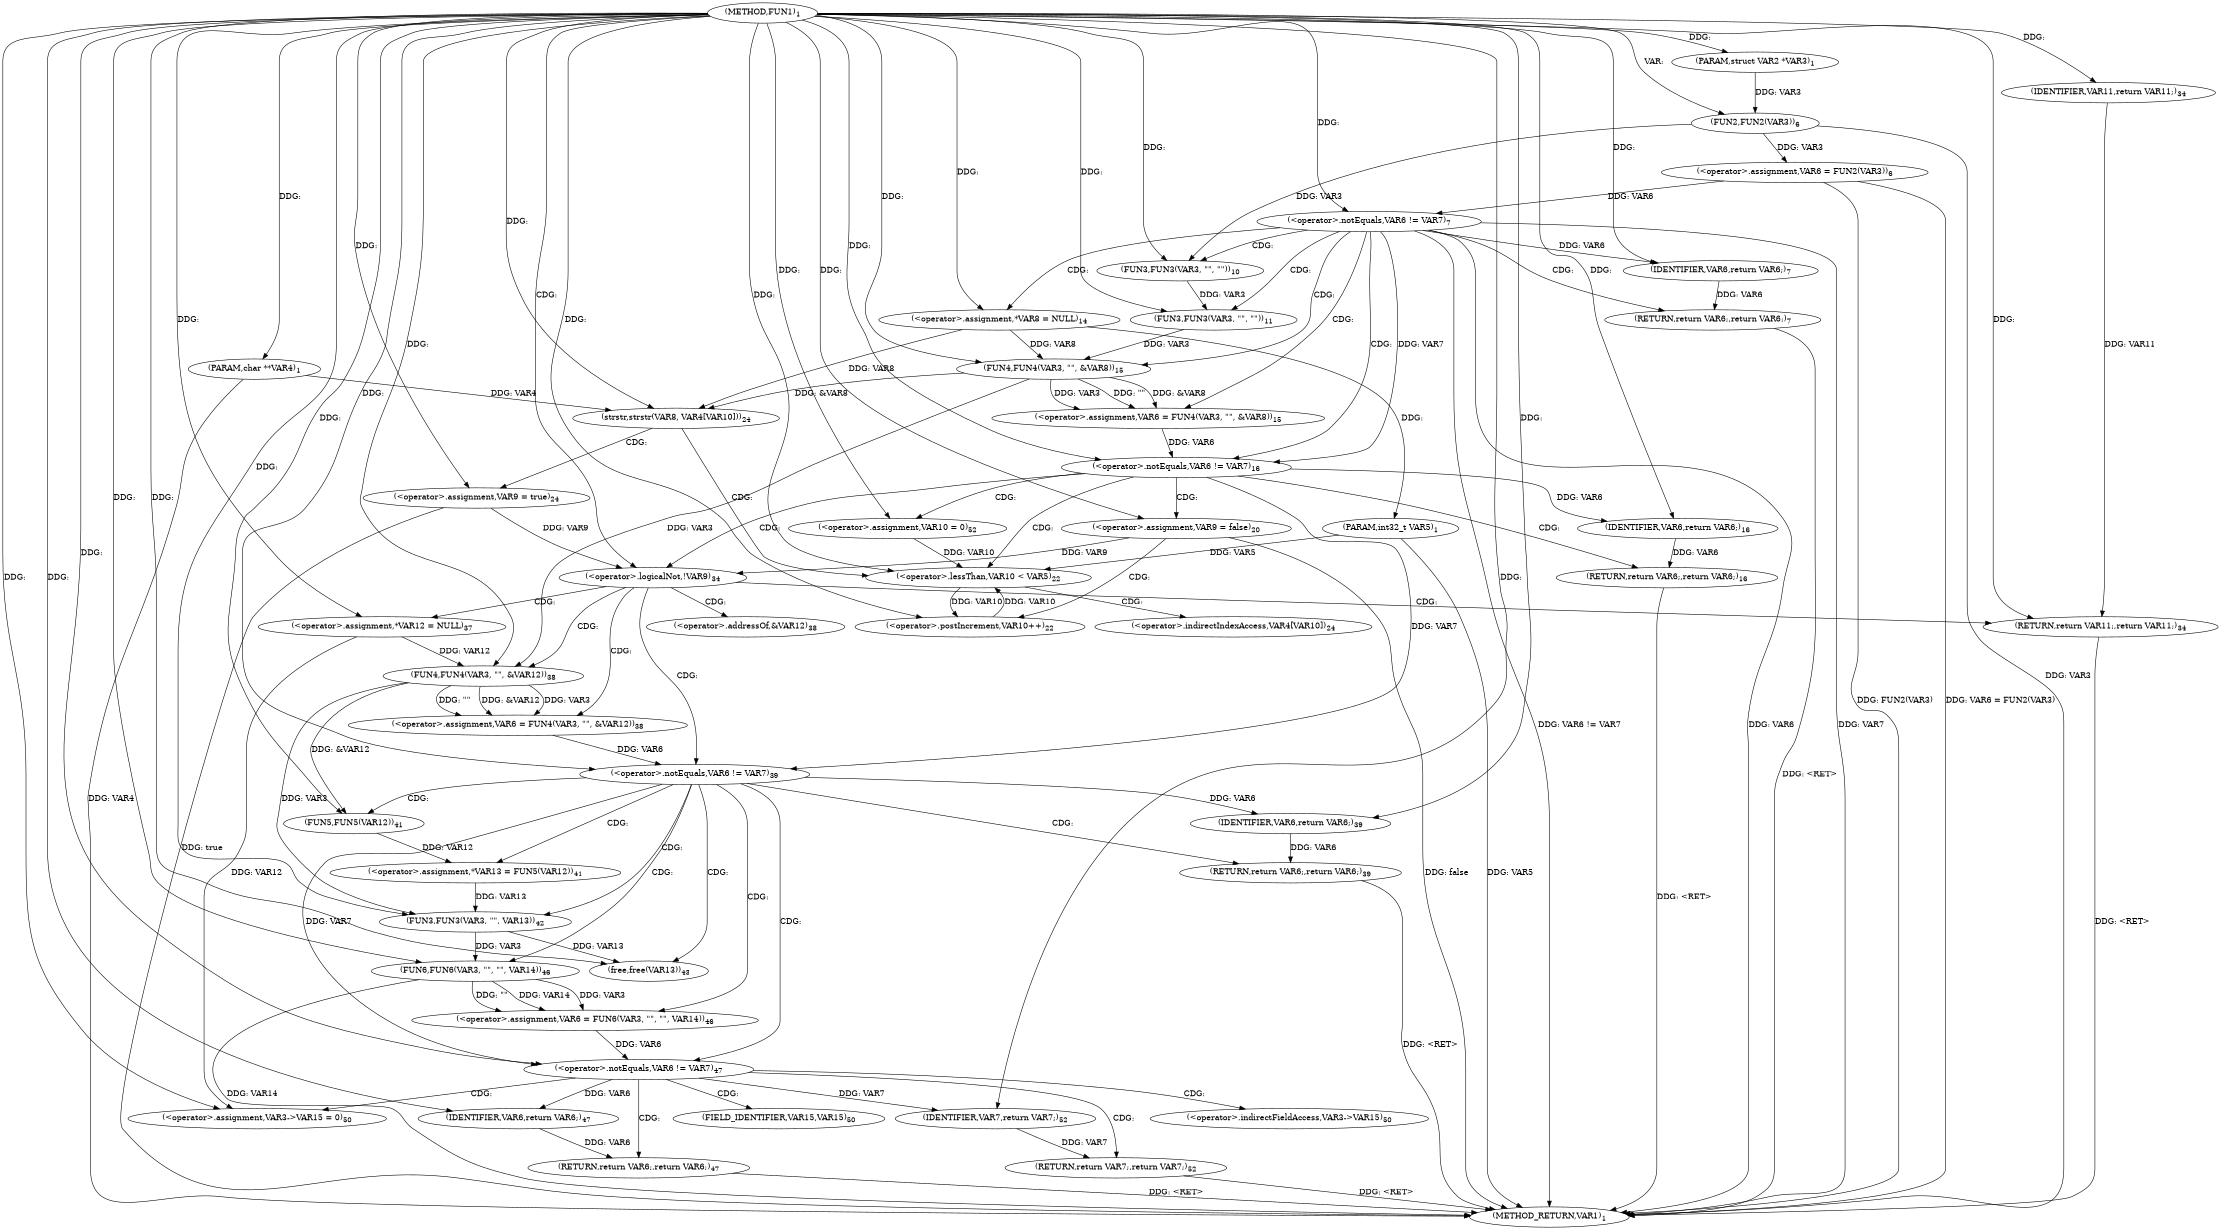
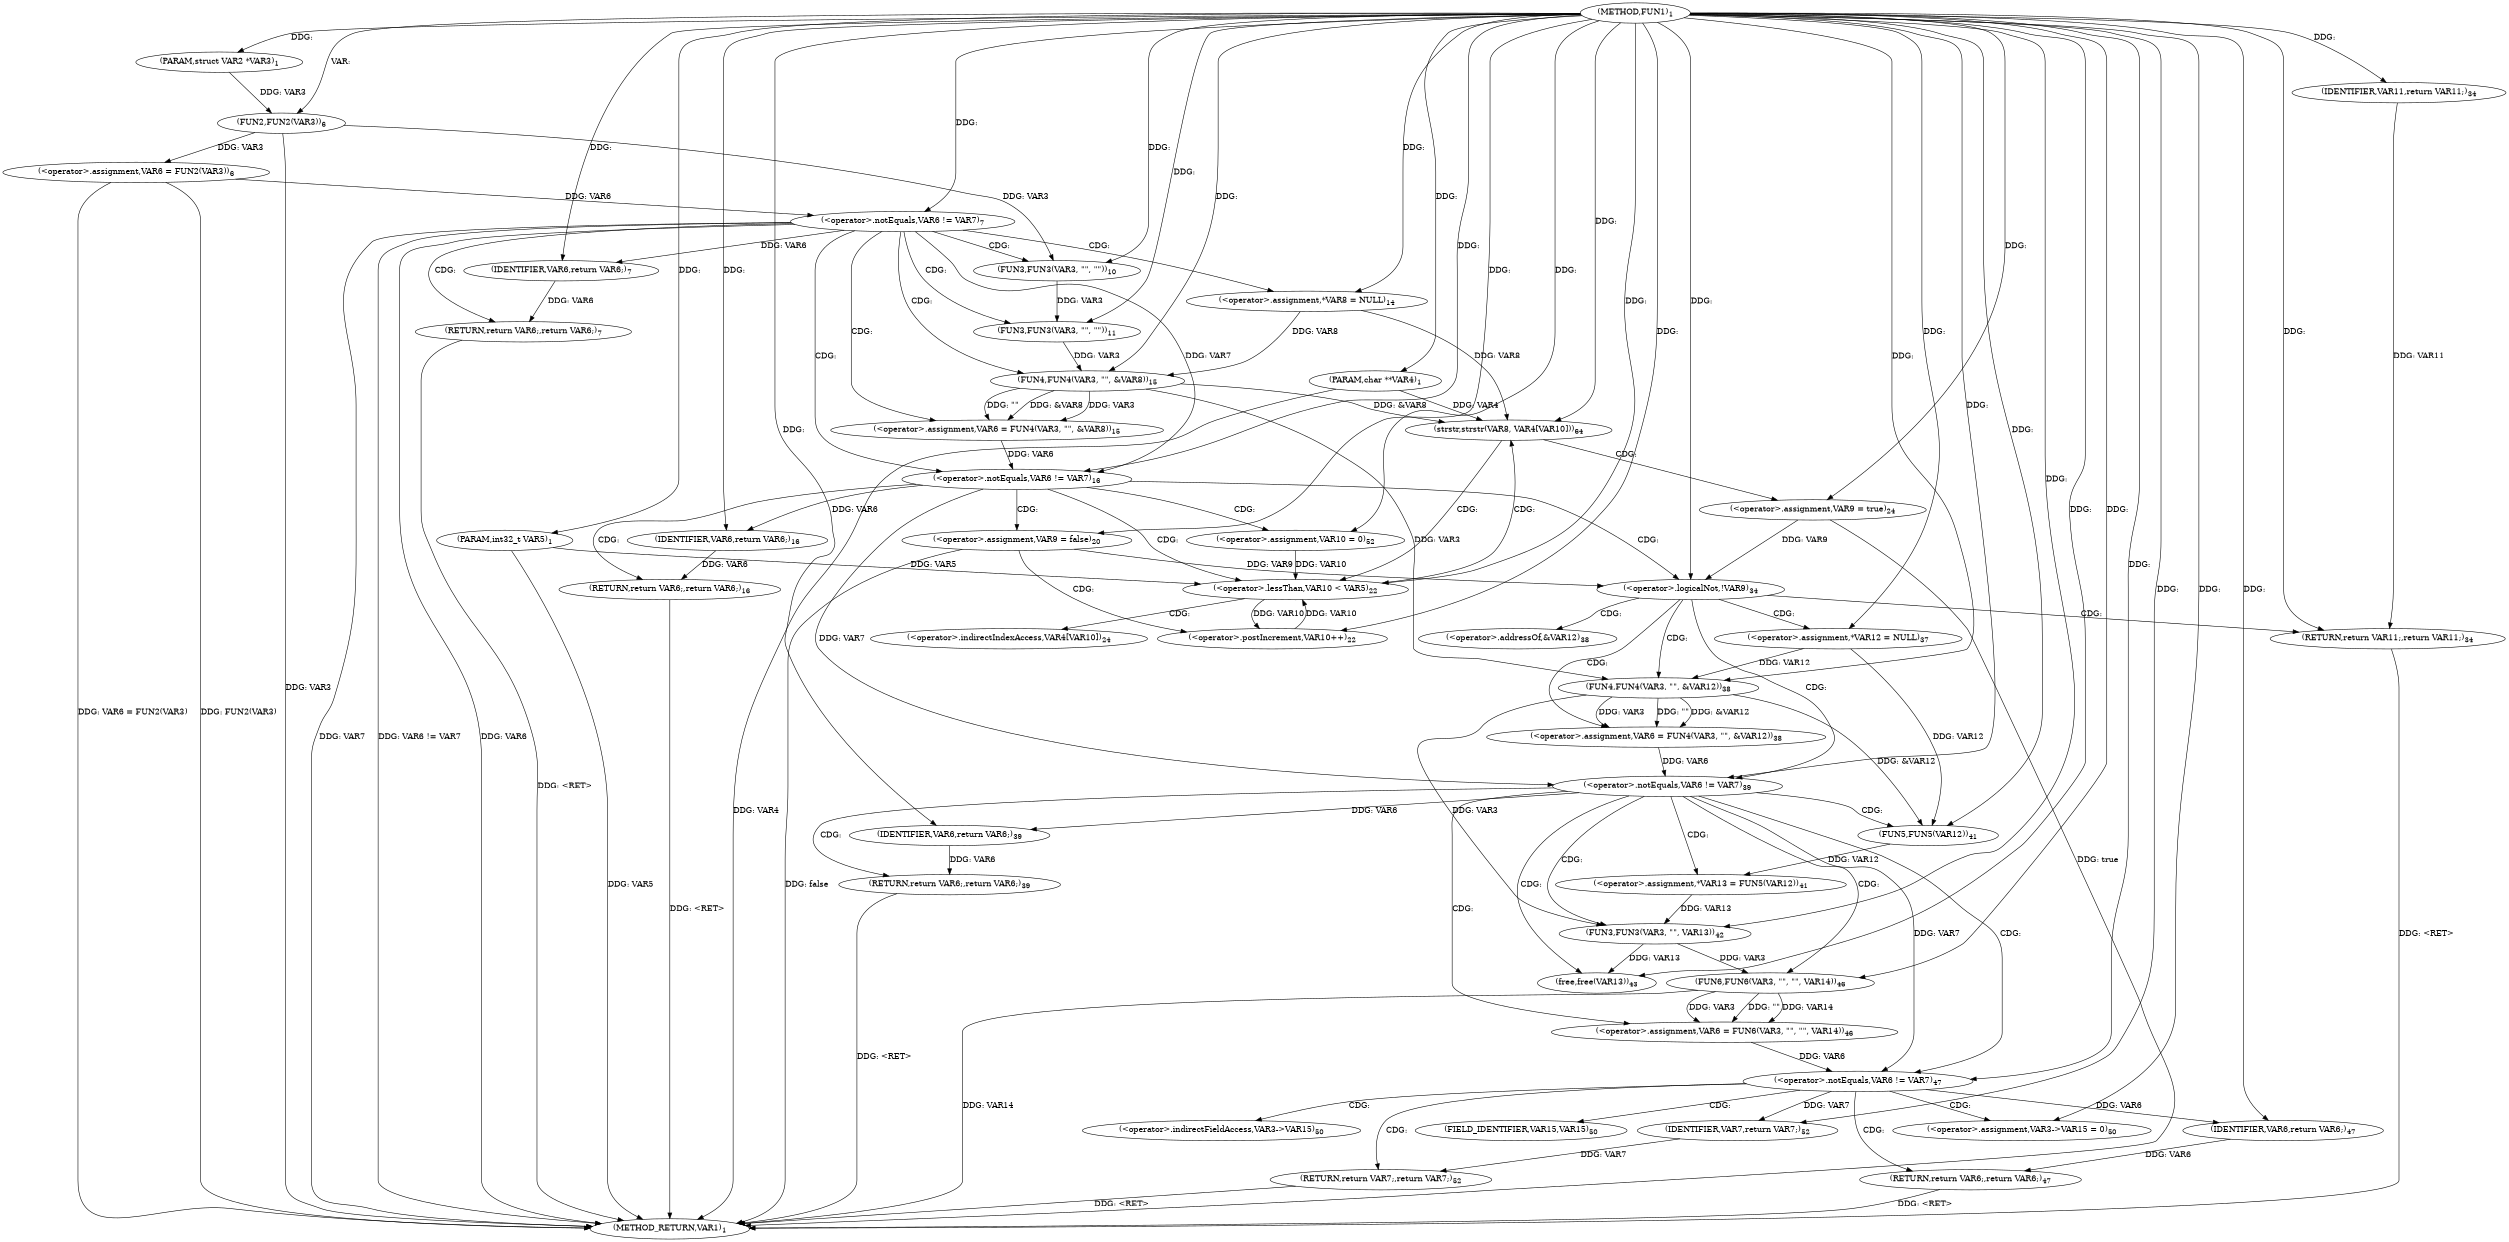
(548, 295) -> (1703, 301)
(1298, 361) -> (735, 33)
(746, 417) -> (1579, 429)
none -> (1491, 554)
(237, 855) -> (1920, 723)
